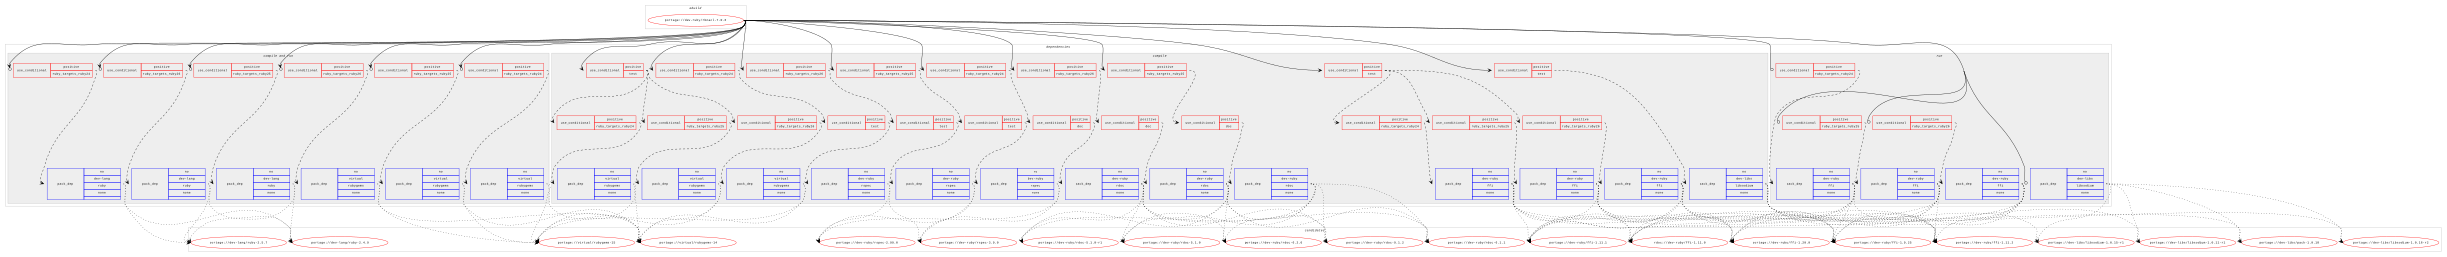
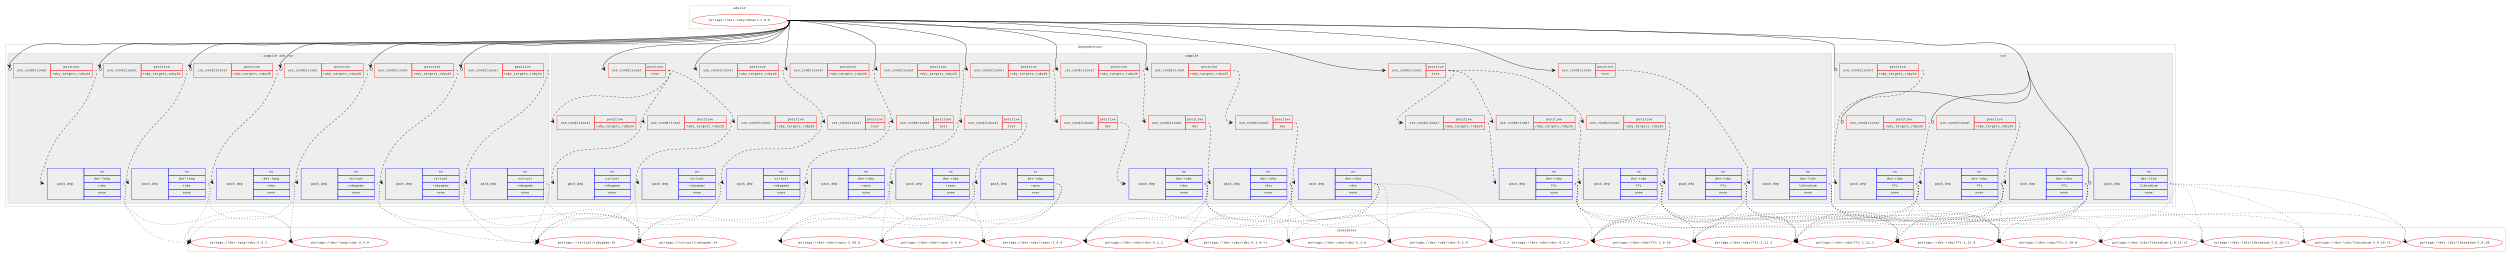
none -> (1033, 243)
(1680, 243) -> (1947, 243)
(2289, 243) -> (2455, 243)
